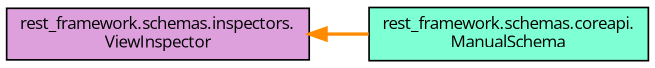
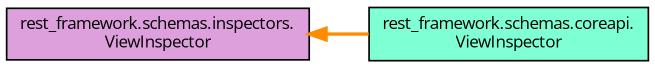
(509, 34) -> (509, 34)
